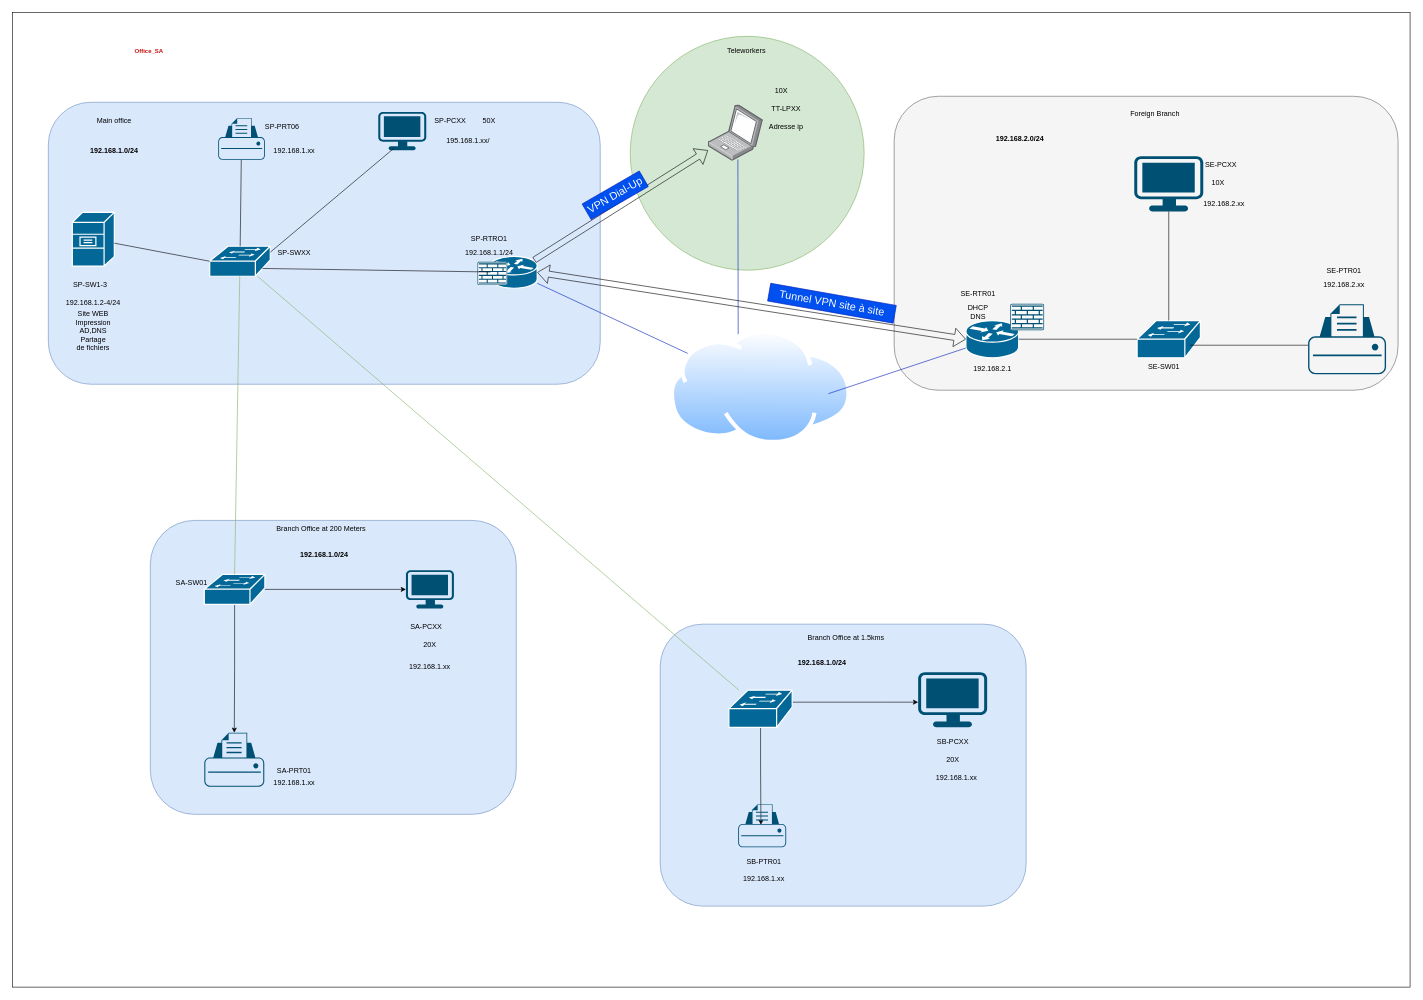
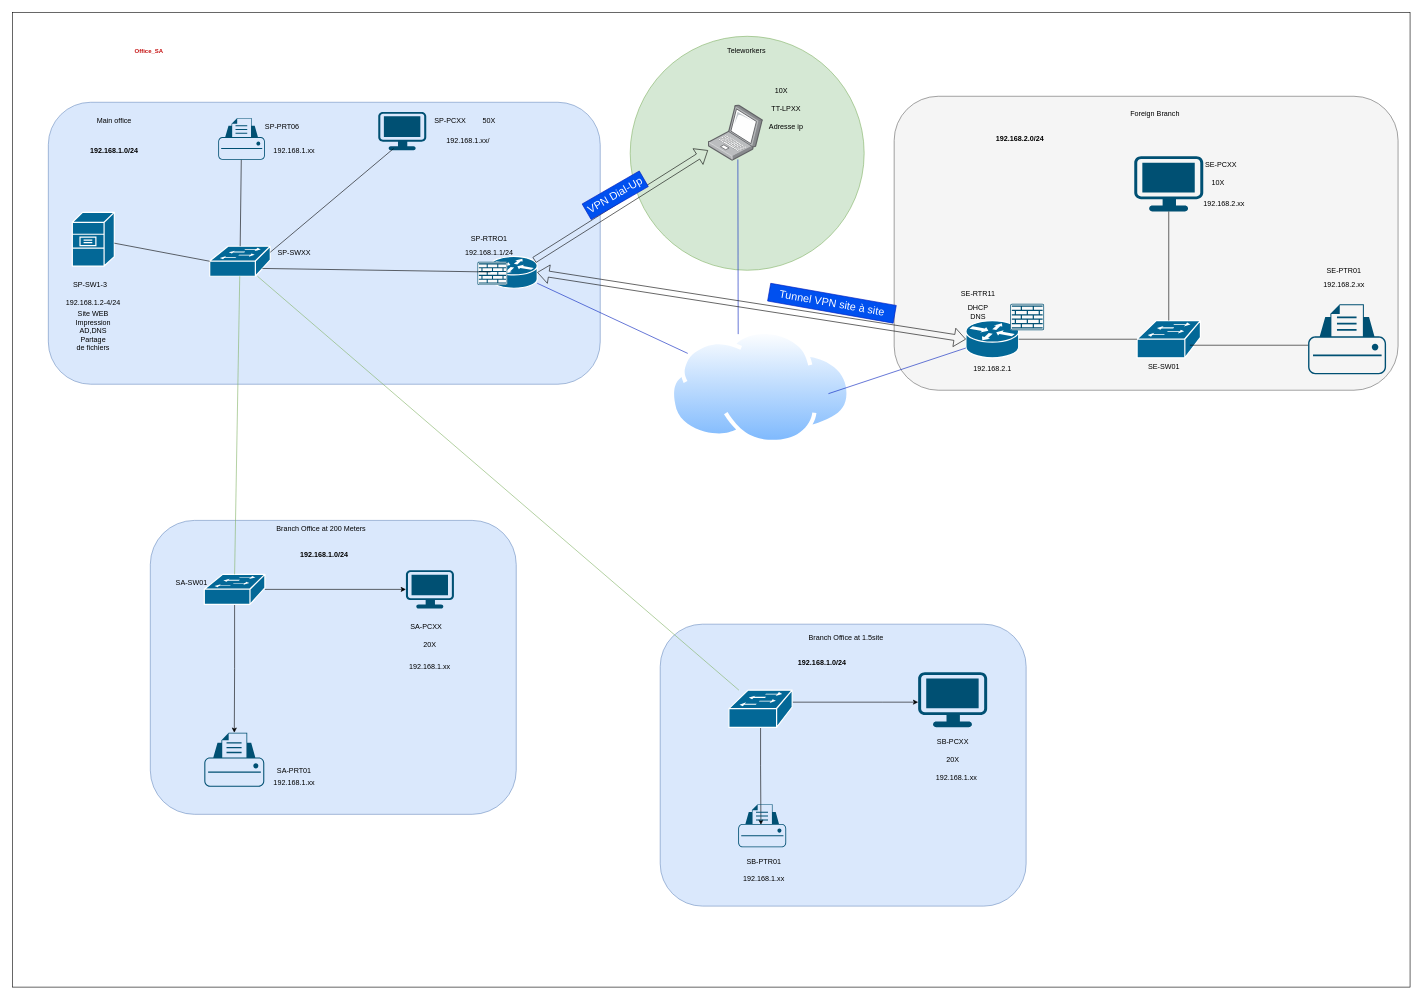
(468, 141) -> (468, 141)
(978, 294) -> (978, 294)
(846, 645) -> (846, 645)
